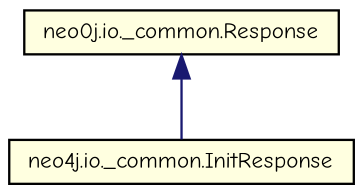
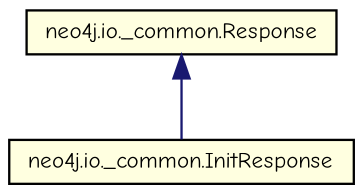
(182, 32) -> (182, 32)
